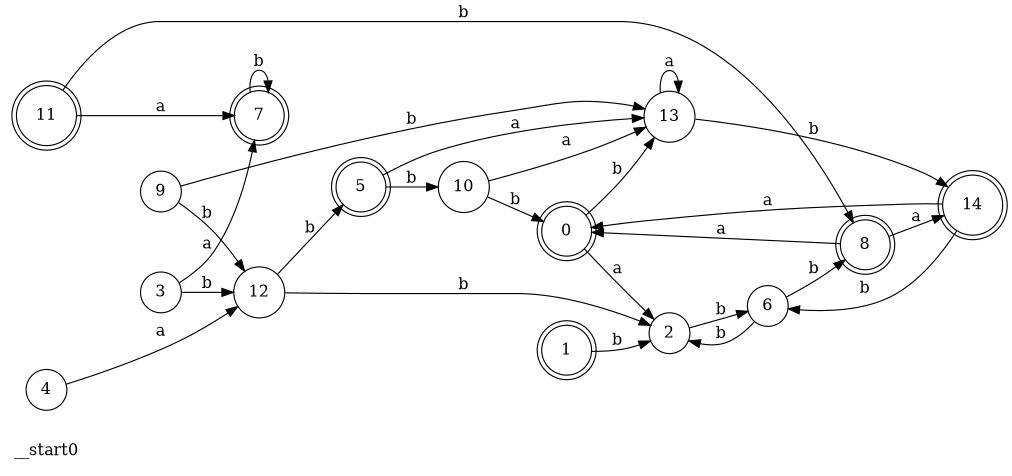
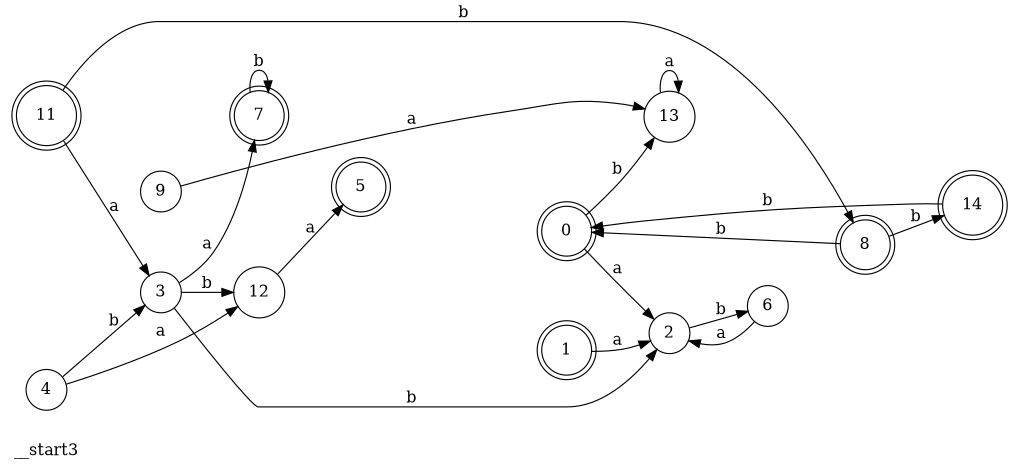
(150, 116) -> (103, 203)
(412, 120) -> (412, 120)
(505, 135) -> none
(819, 140) -> none
(464, 187) -> none
(768, 201) -> (768, 201)
(916, 217) -> (916, 217)
(311, 228) -> (311, 228)
(211, 229) -> none
(721, 230) -> (721, 230)
(812, 283) -> none
(465, 294) -> (397, 407)
(891, 296) -> none
(721, 334) -> (721, 334)
(618, 341) -> (618, 341)
none -> (99, 345)
(46, 451) -> (46, 451)
